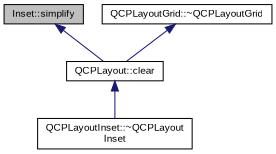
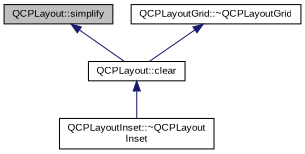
(44, 14) -> (58, 14)
